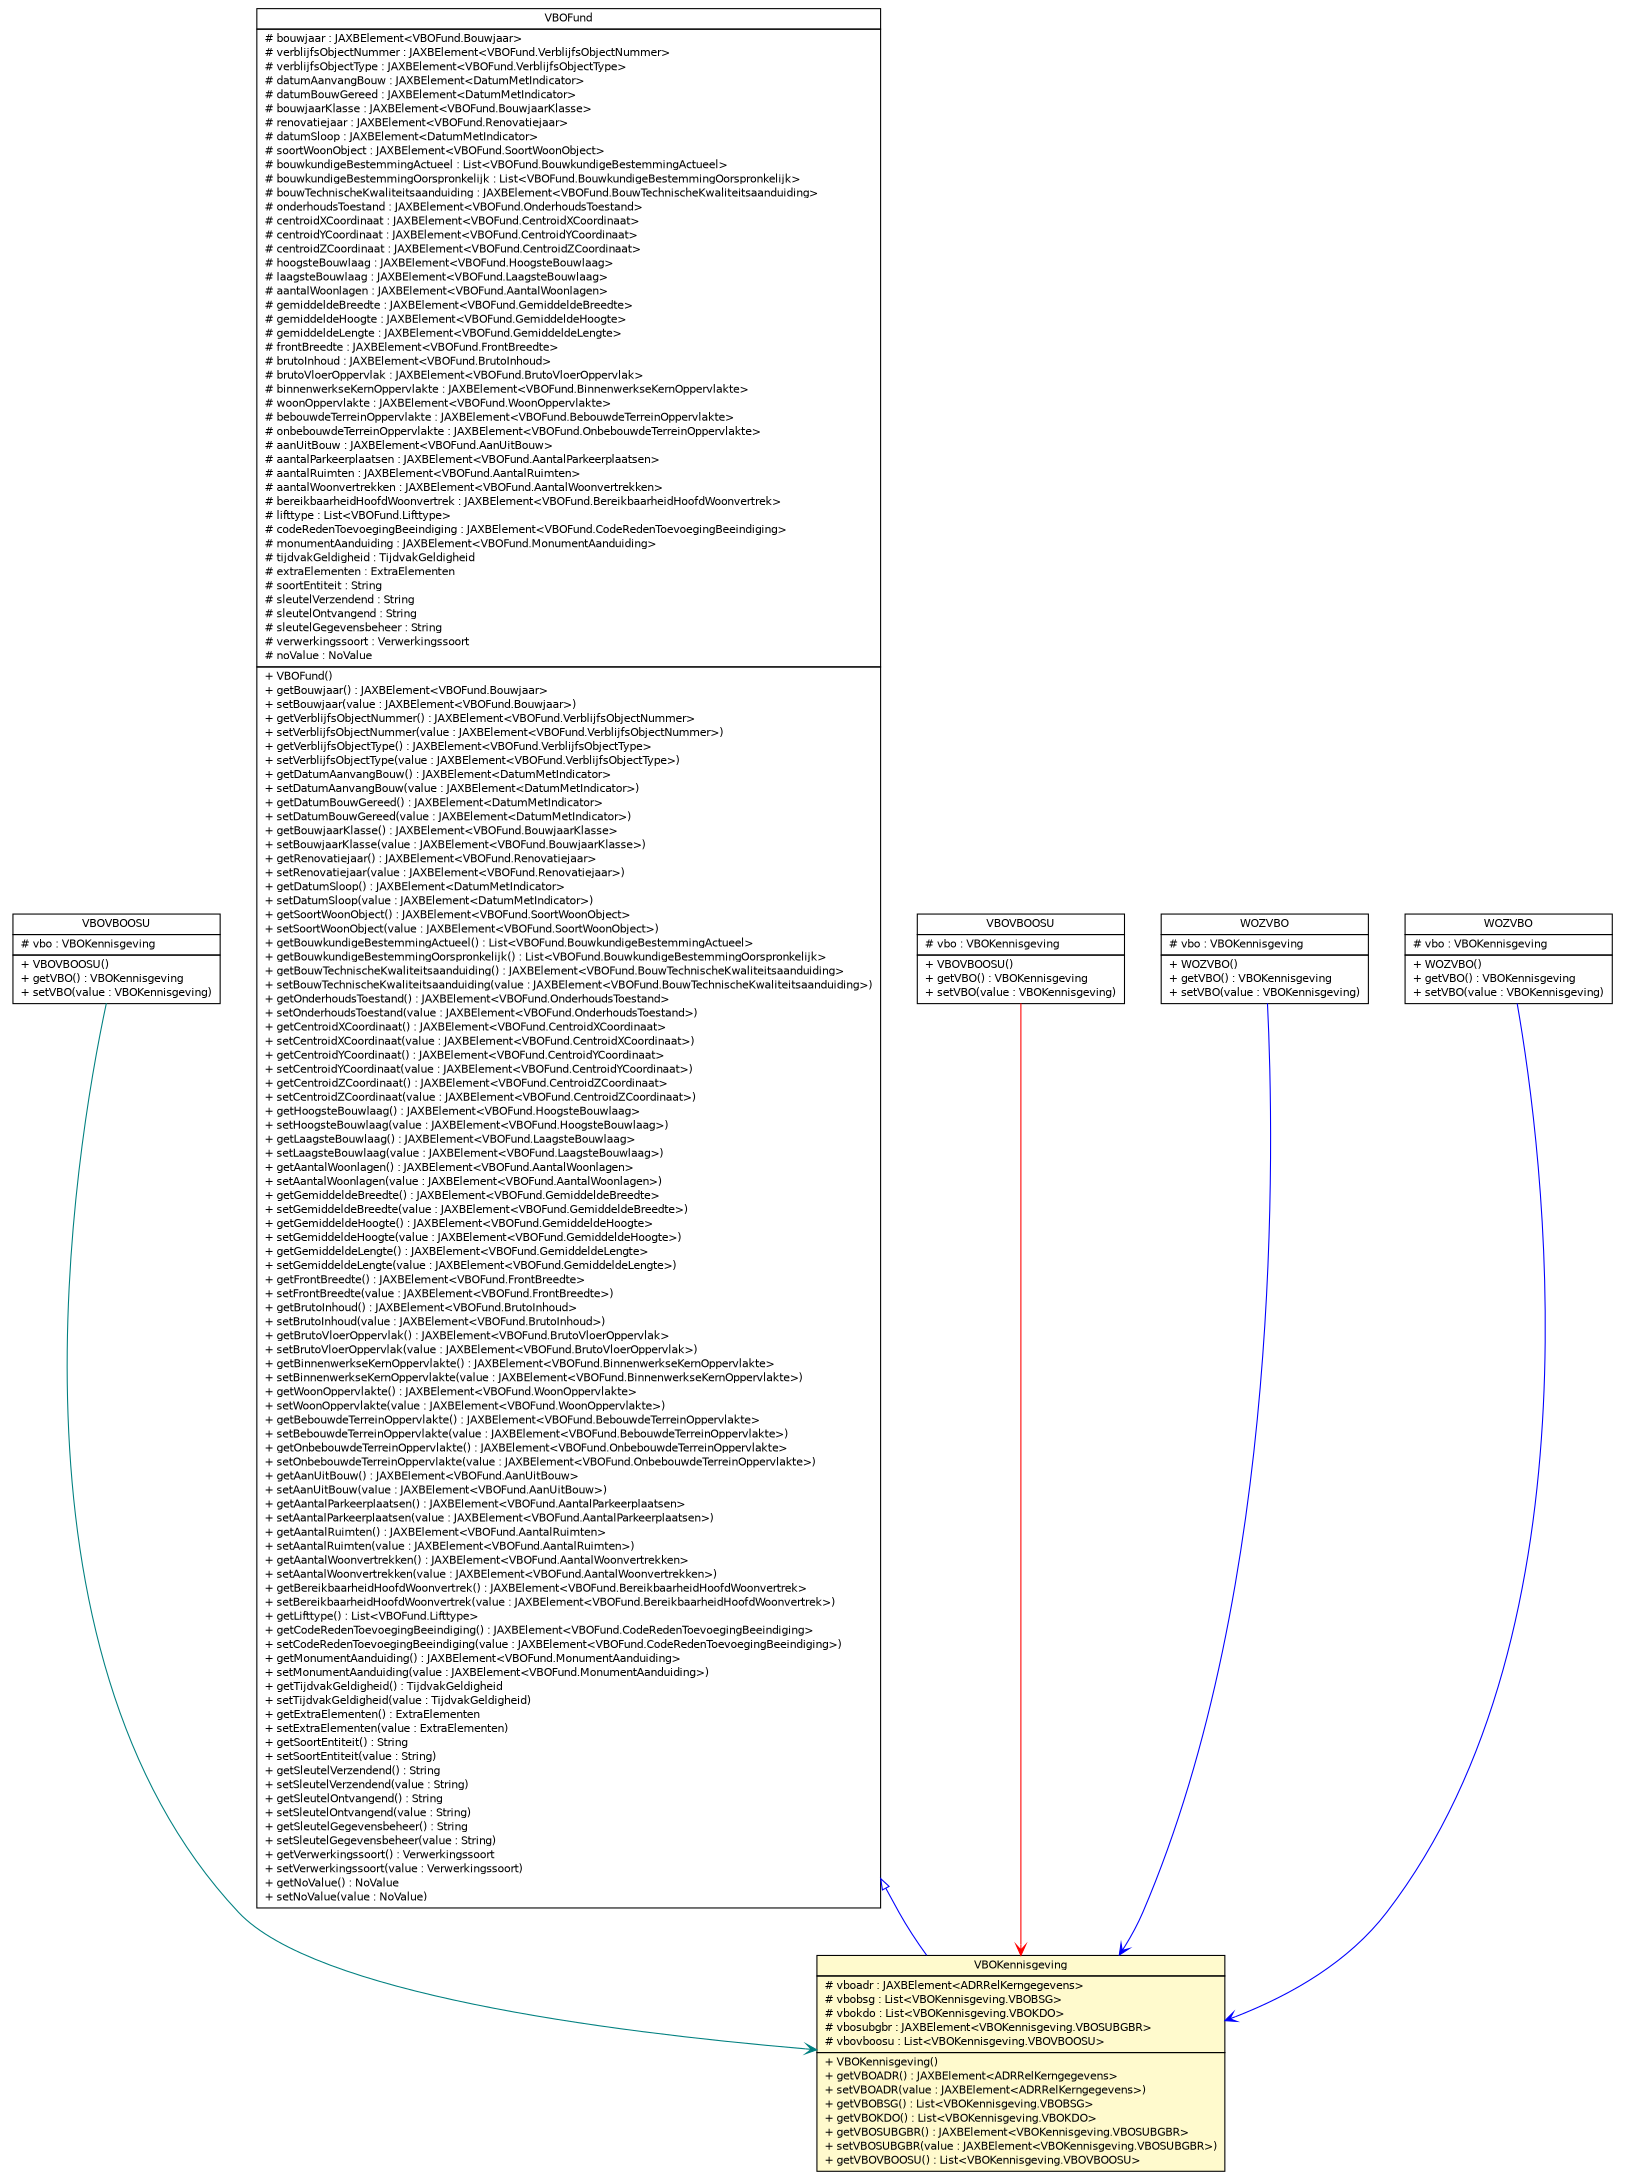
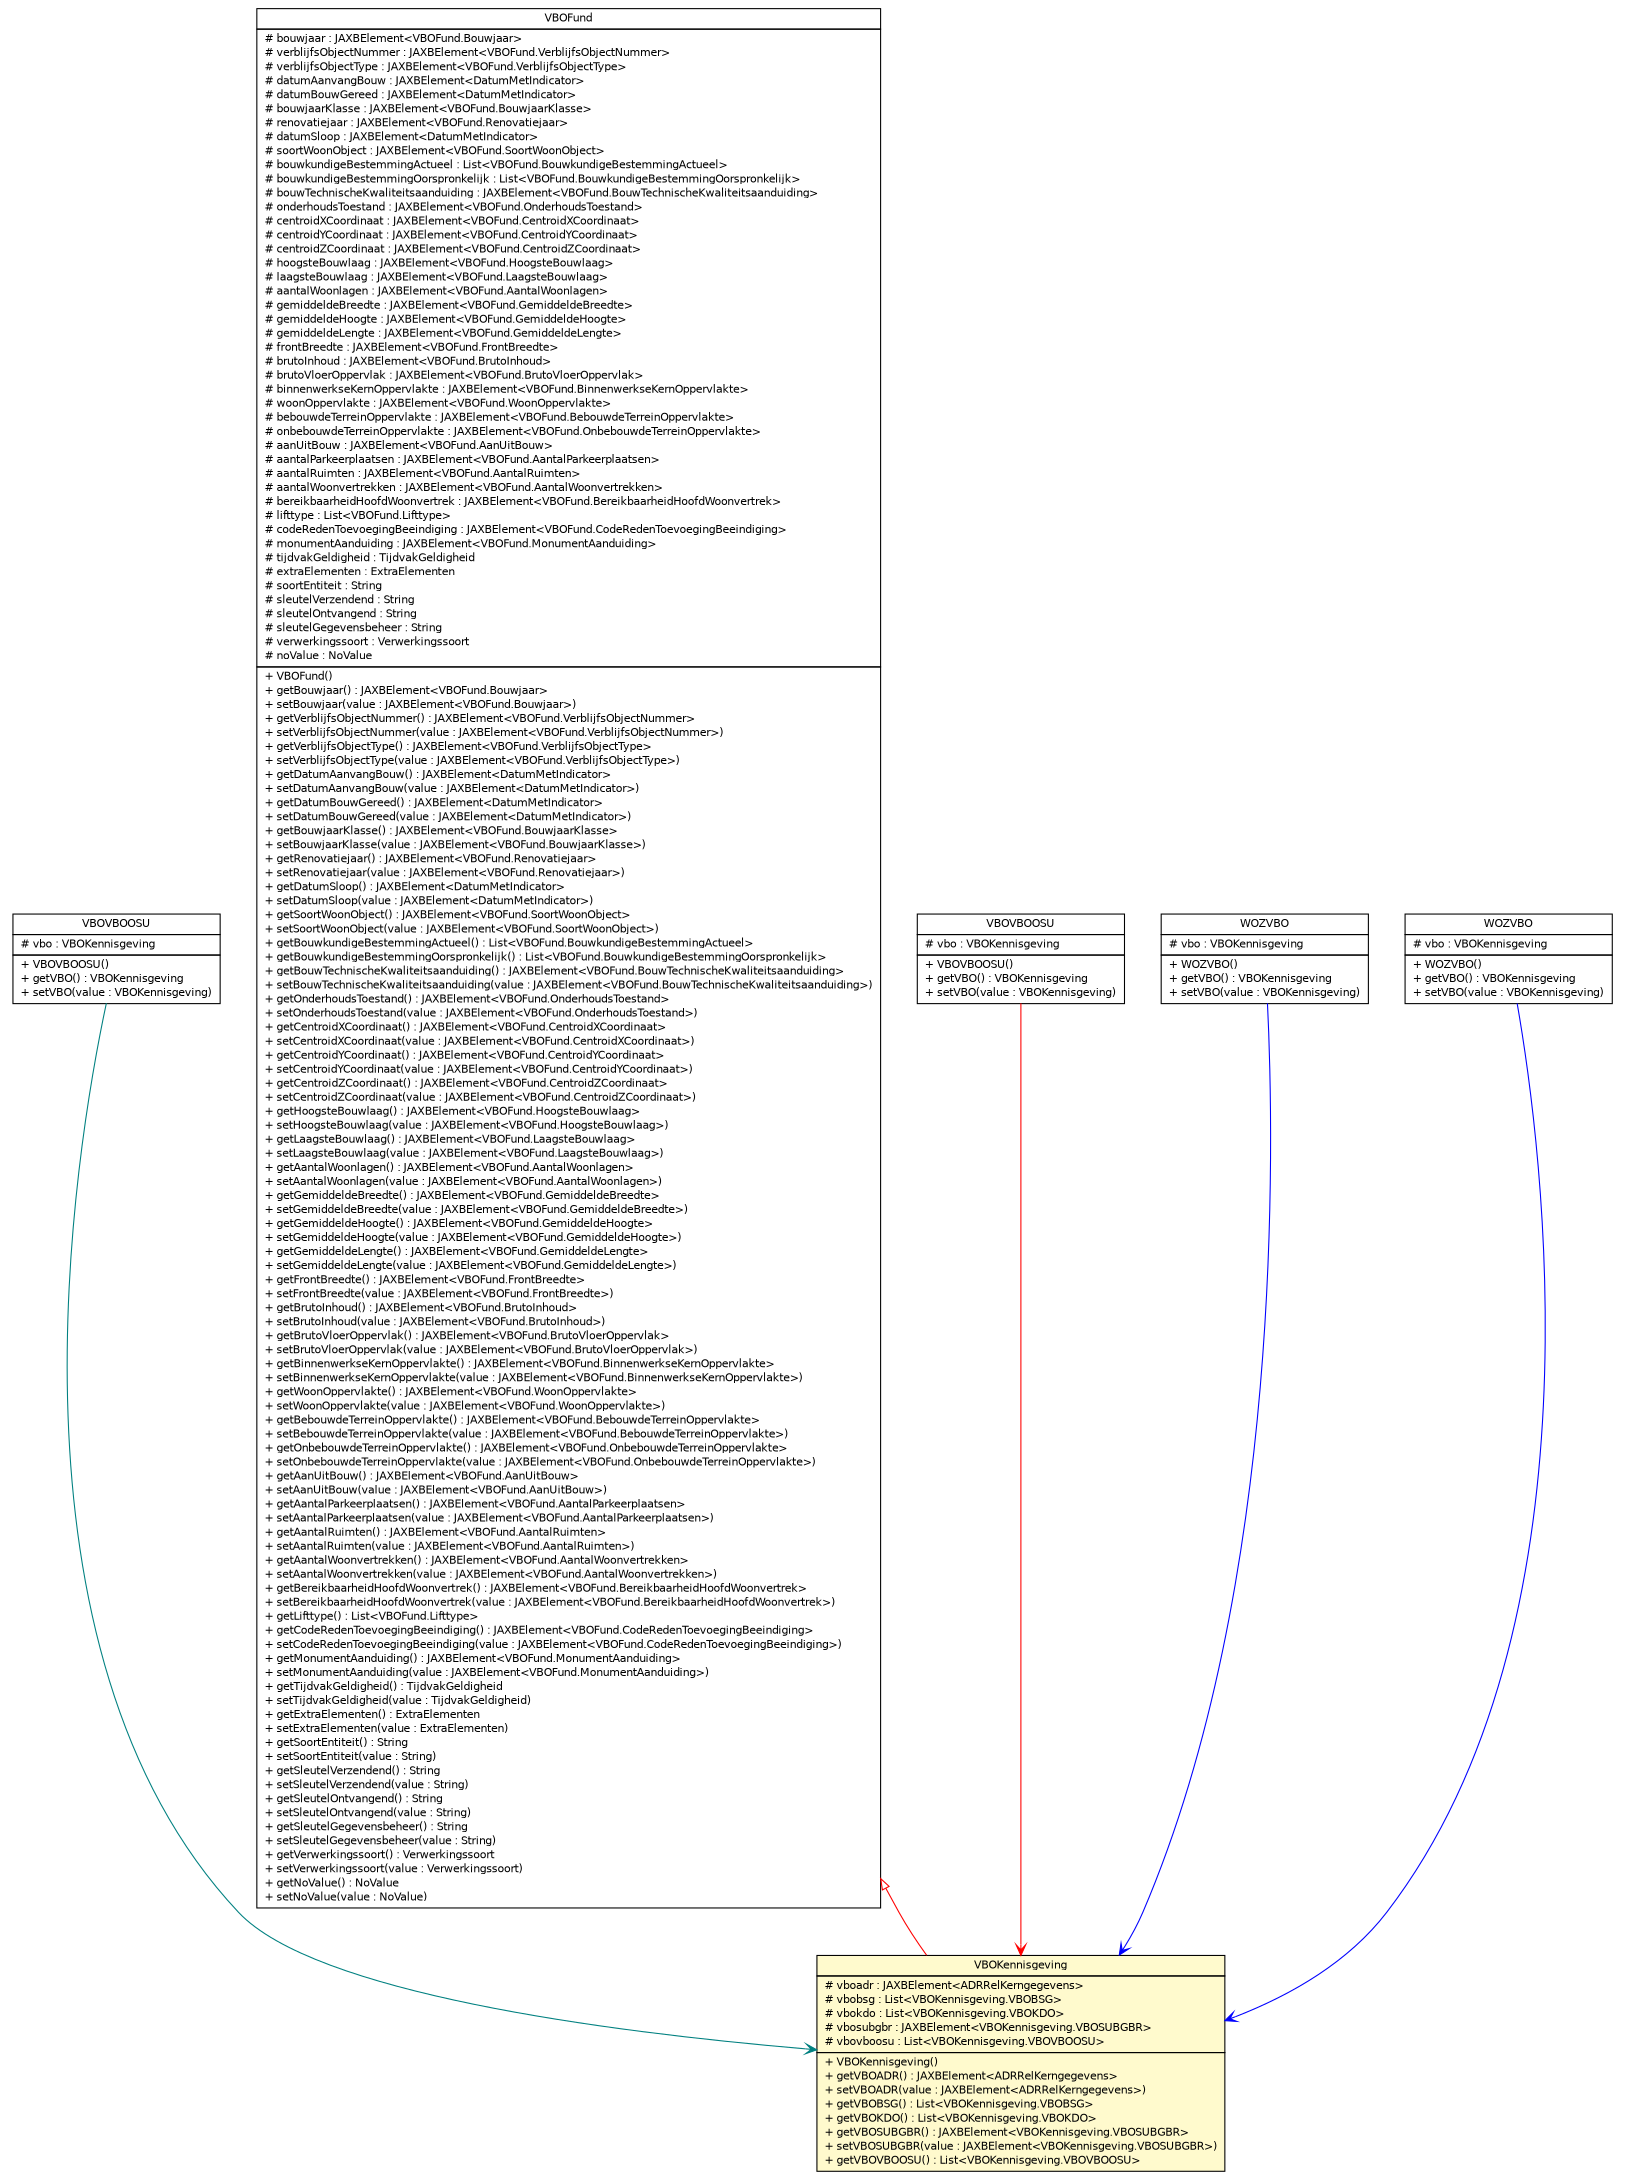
(905, 1923) -> (905, 1923)
